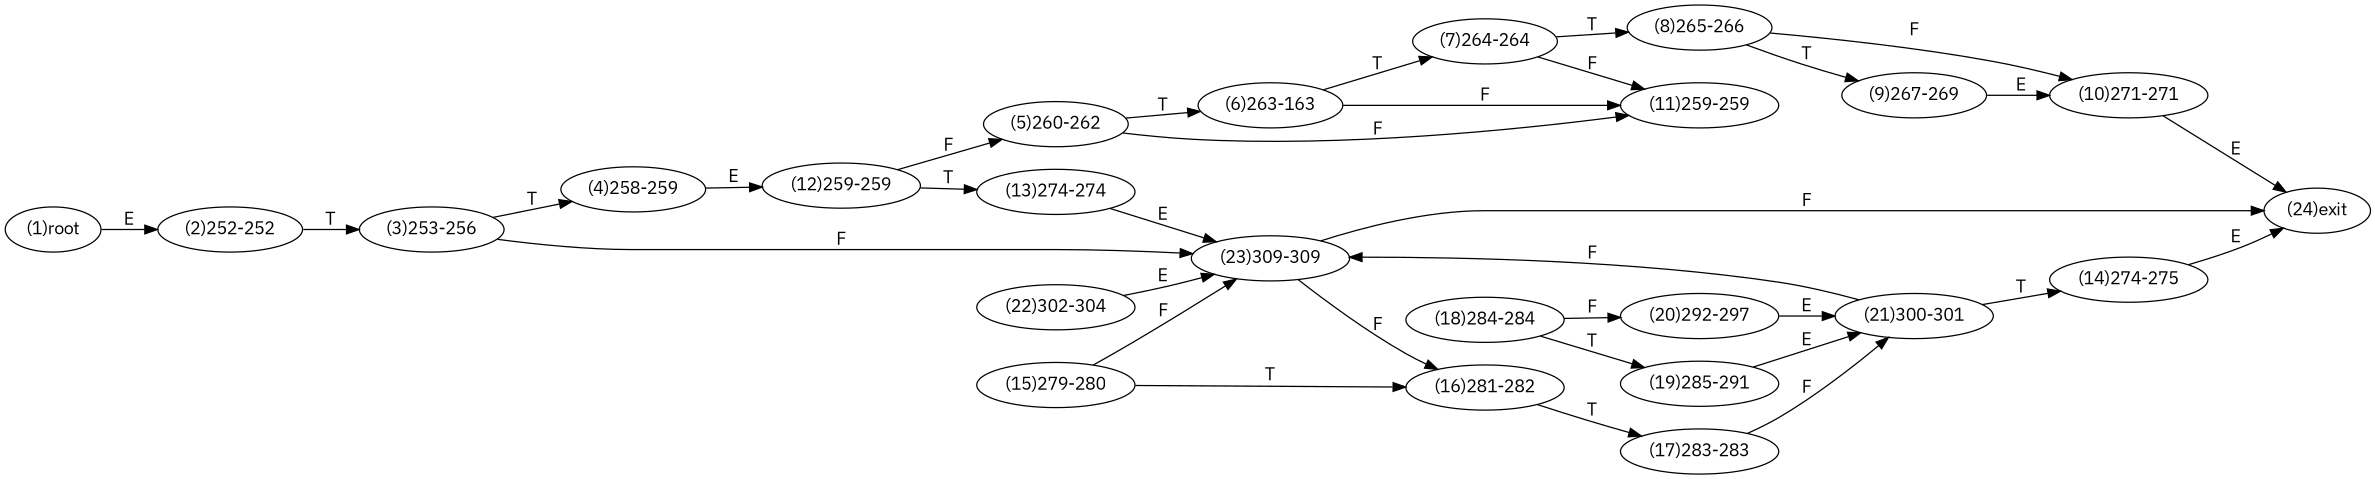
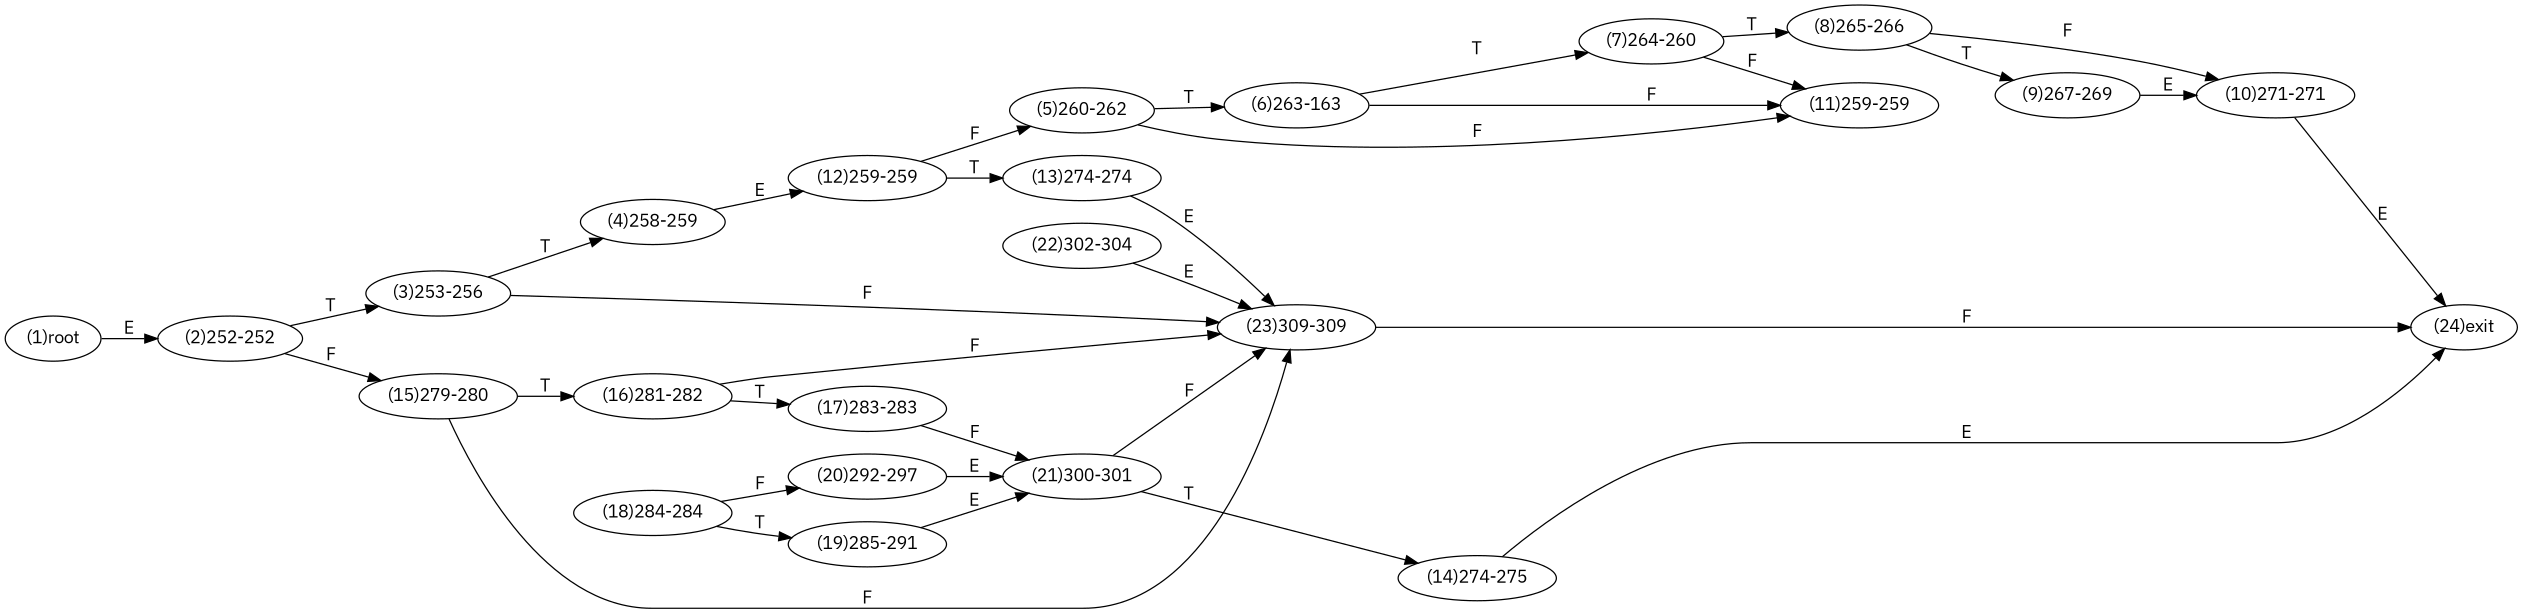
(1485, 41) -> (1651, 41)
(1360, 325) -> (964, 358)
none -> (327, 365)
